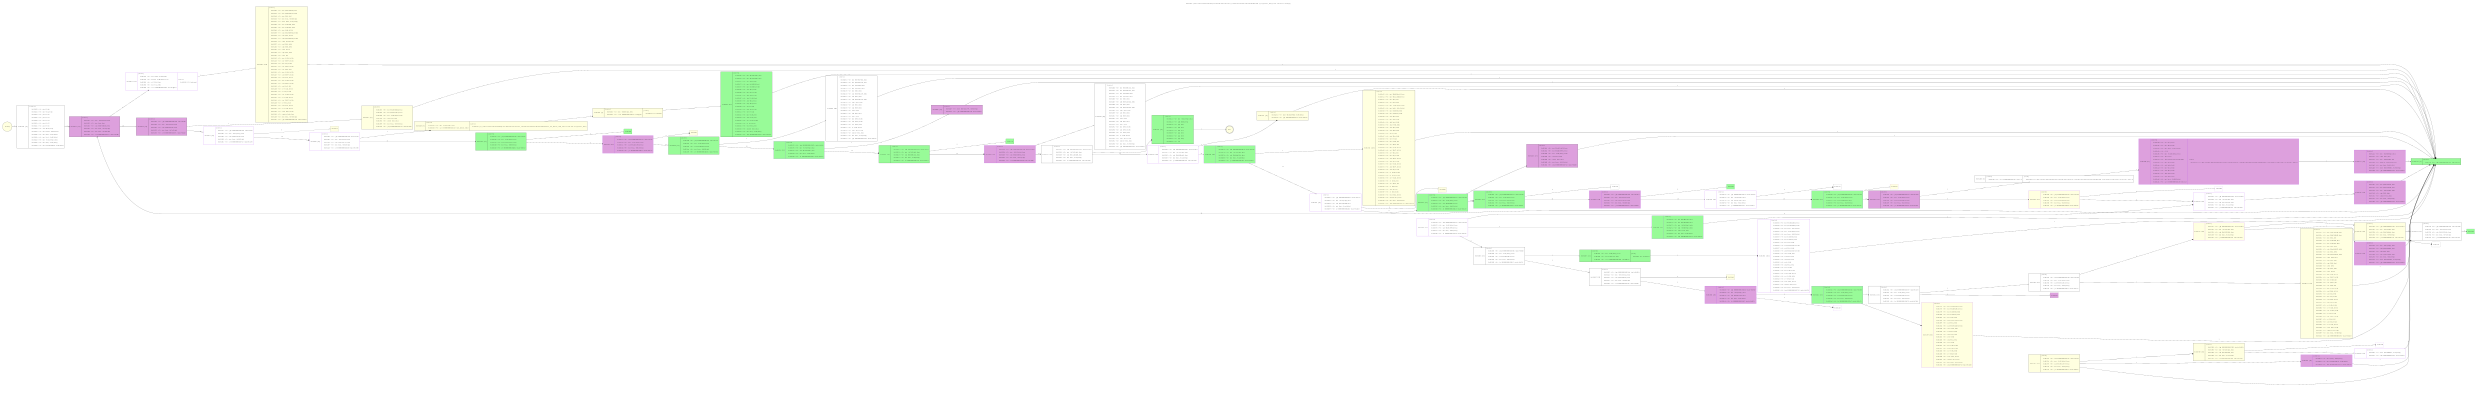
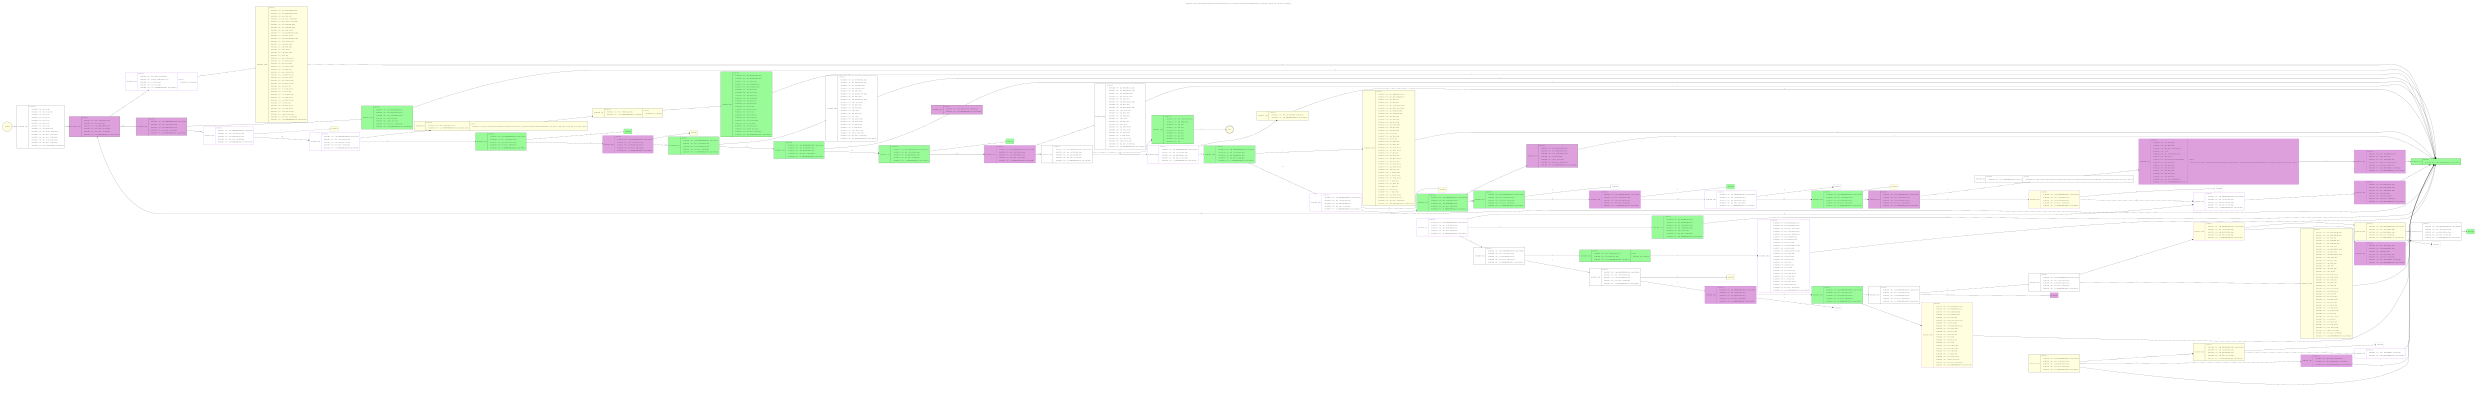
(387, 118) -> (387, 118)
